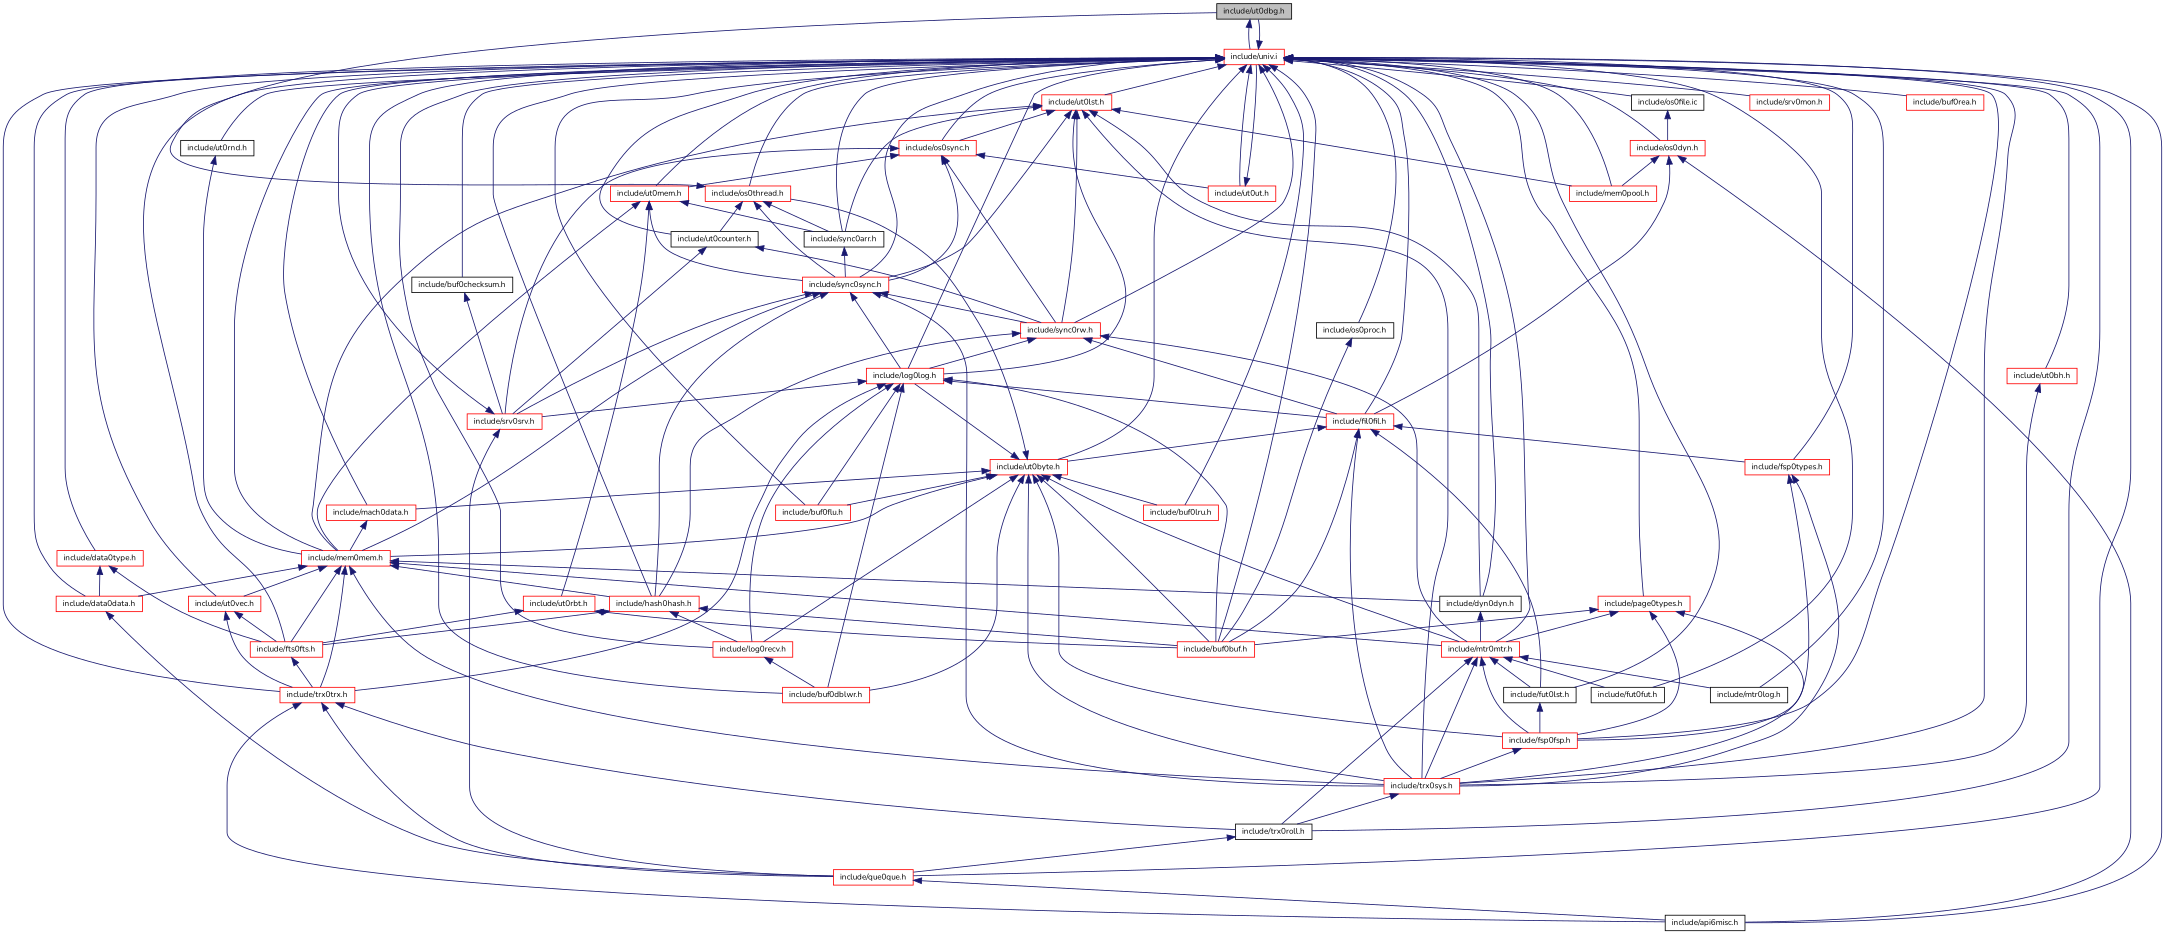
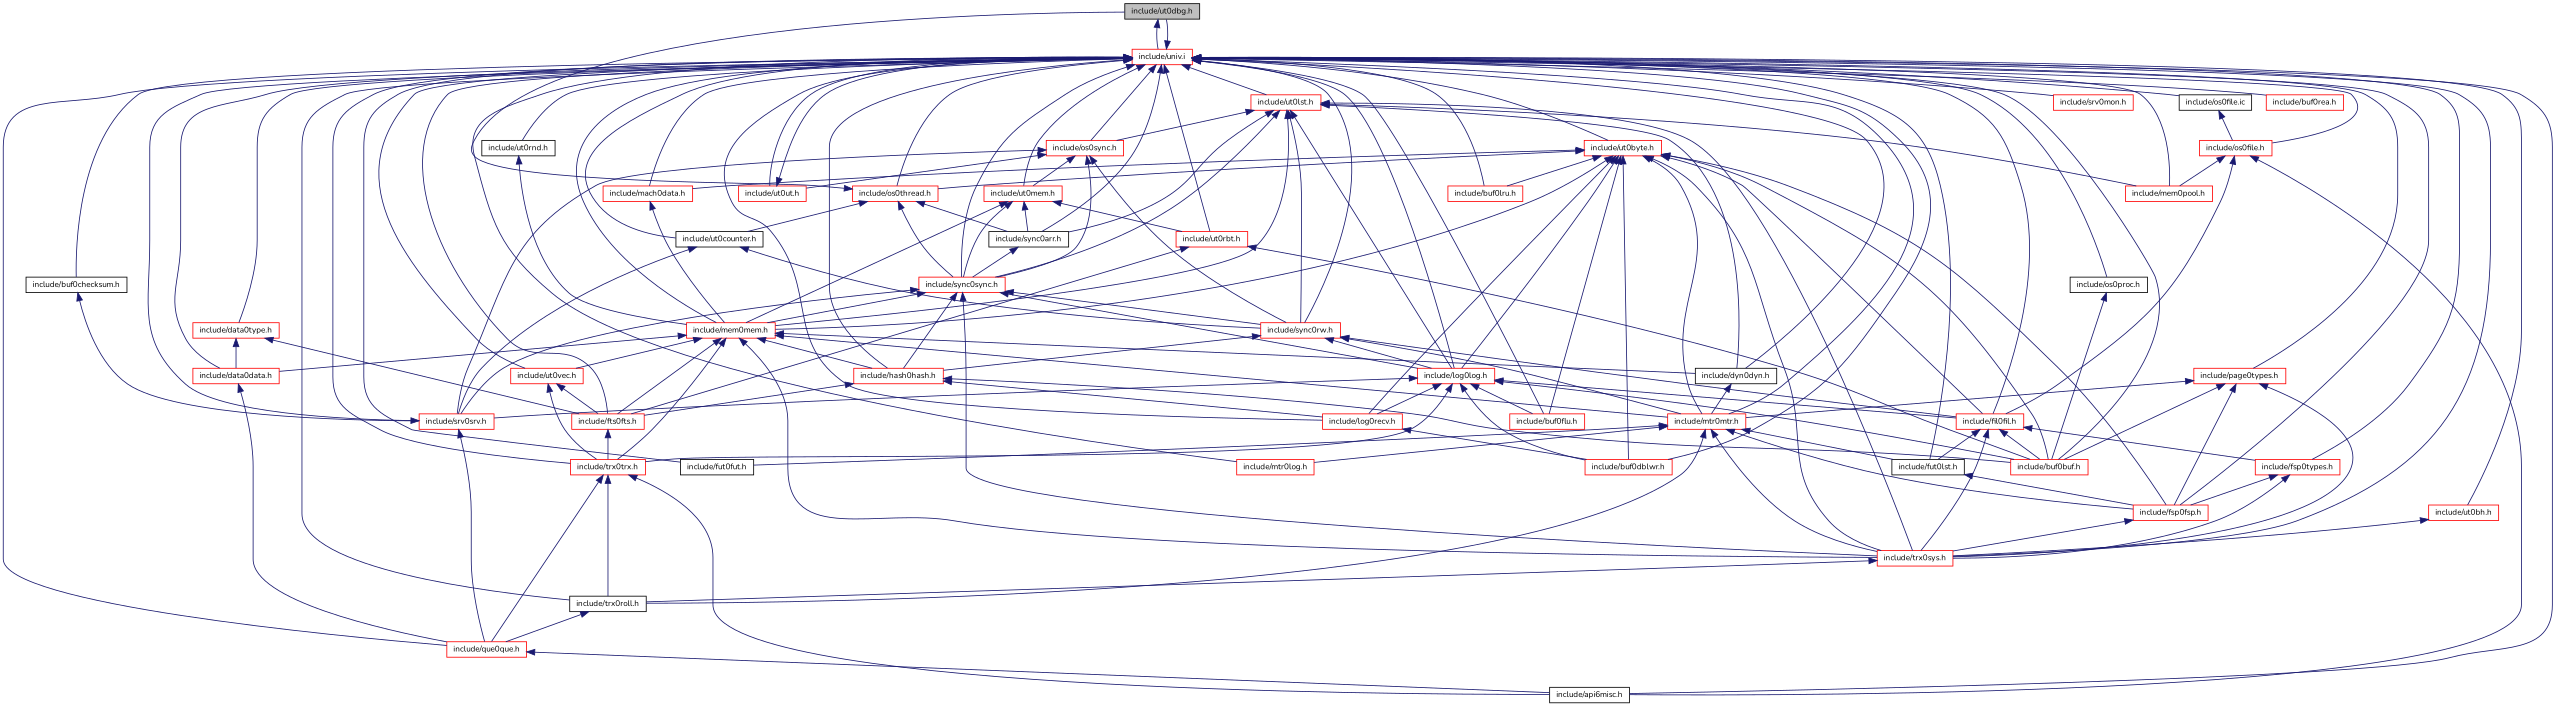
(1668, 148) -> (2236, 148)
none -> (1188, 152)
(1193, 445) -> (1835, 272)
(1749, 695) -> (1275, 467)
